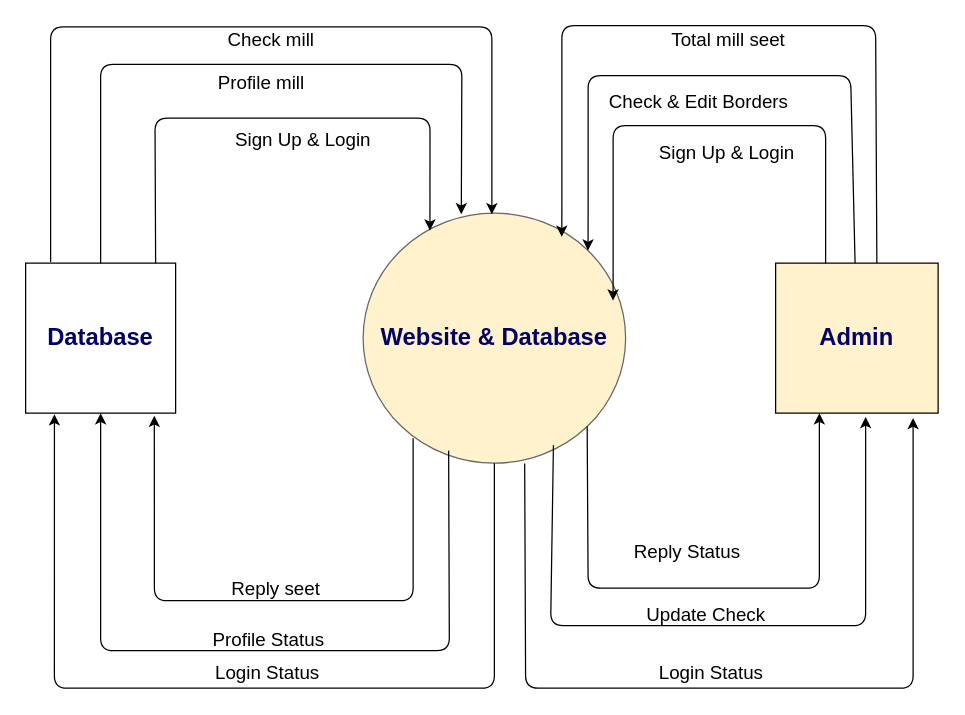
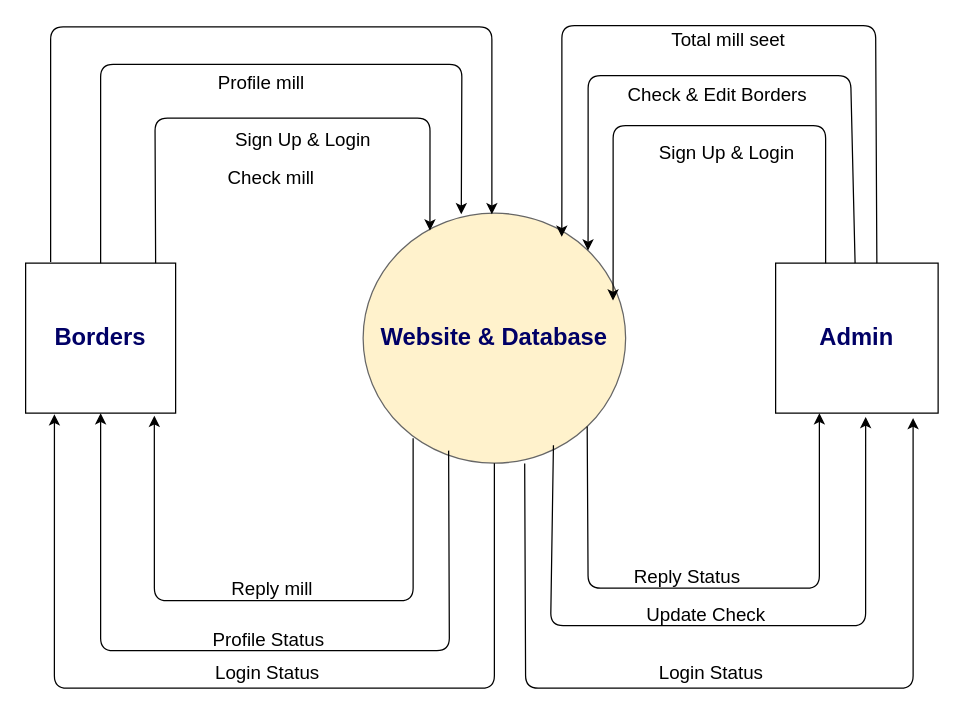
(276, 38) -> (276, 176)
(707, 99) -> (726, 93)
(101, 338) -> (101, 338)
(857, 338) -> (857, 338)
(694, 549) -> (694, 574)
(270, 587) -> (264, 587)
